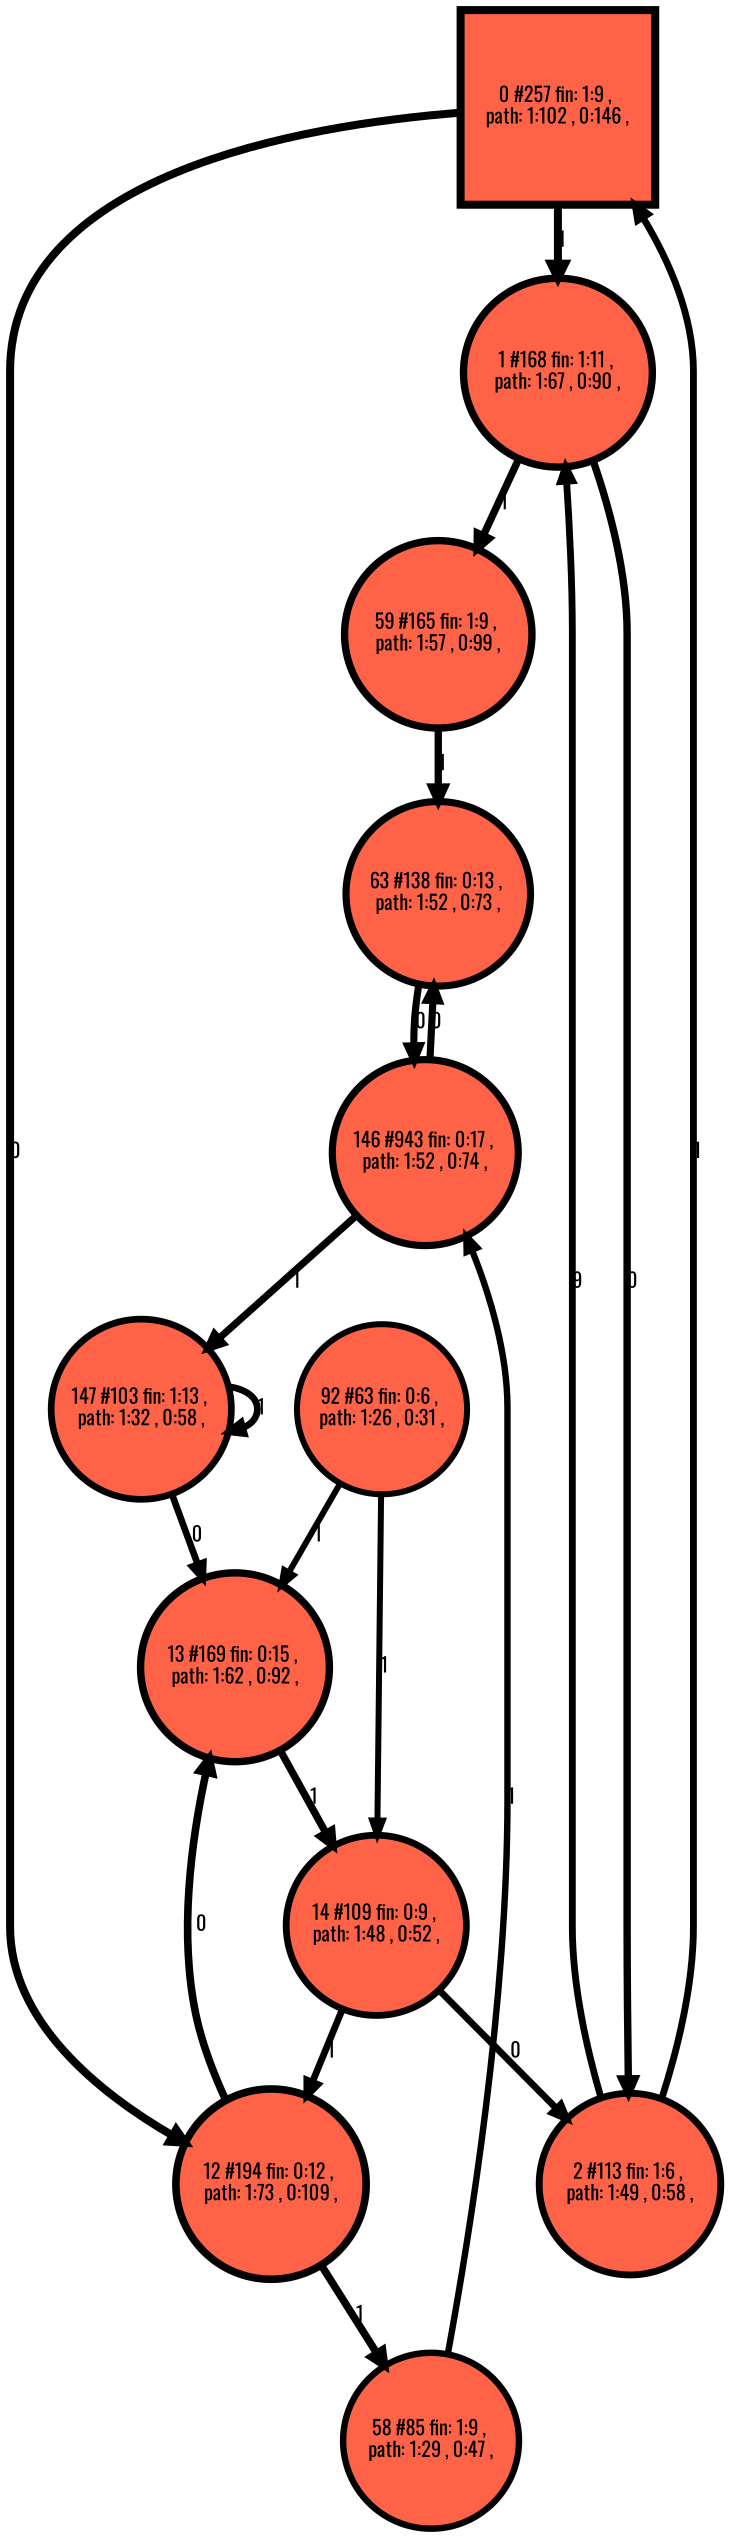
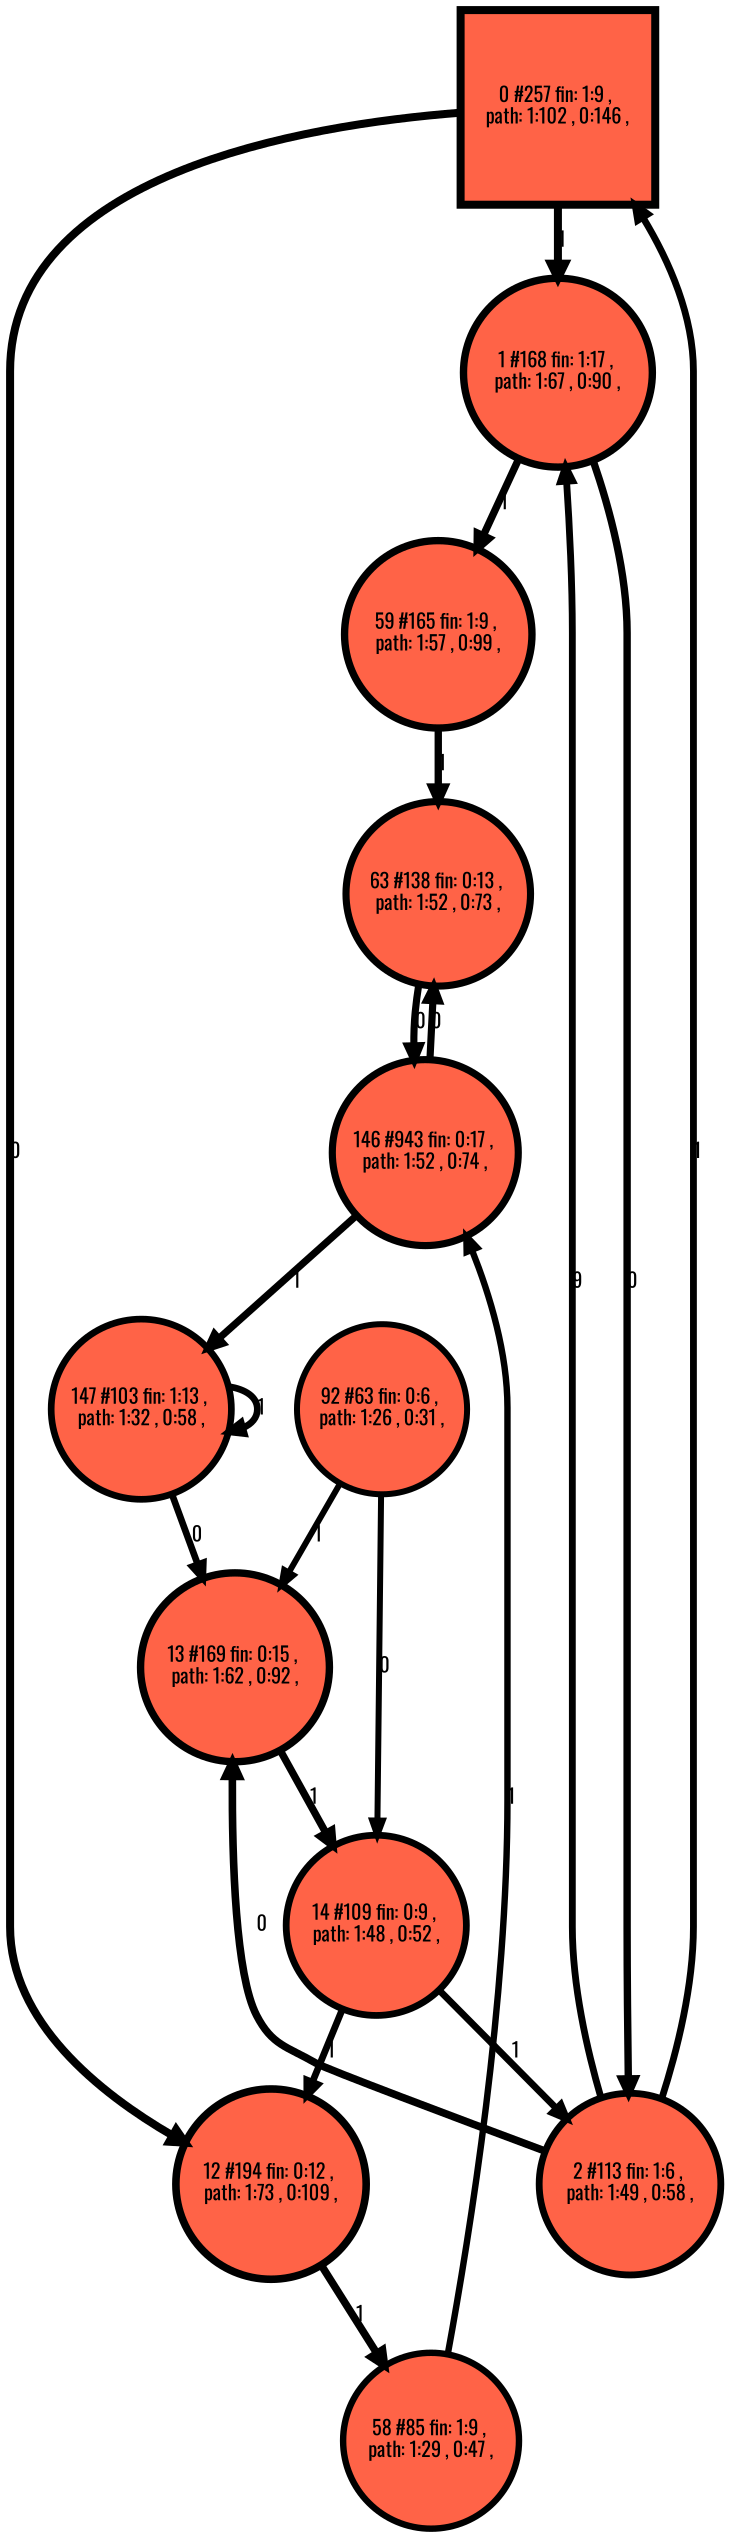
(558, 373) -> (558, 373)
(387, 1667) -> (387, 1667)
(188, 1938) -> (283, 2046)
(518, 2052) -> (518, 2052)
